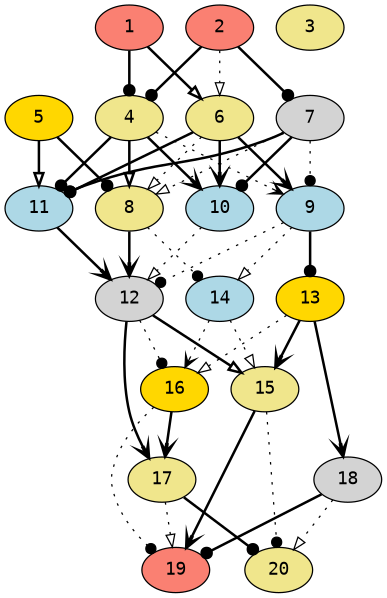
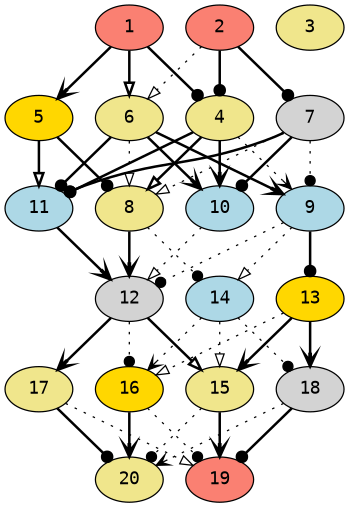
none -> (89, 68)
none -> (259, 338)
(169, 428) -> (129, 426)
(317, 520) -> (228, 430)
